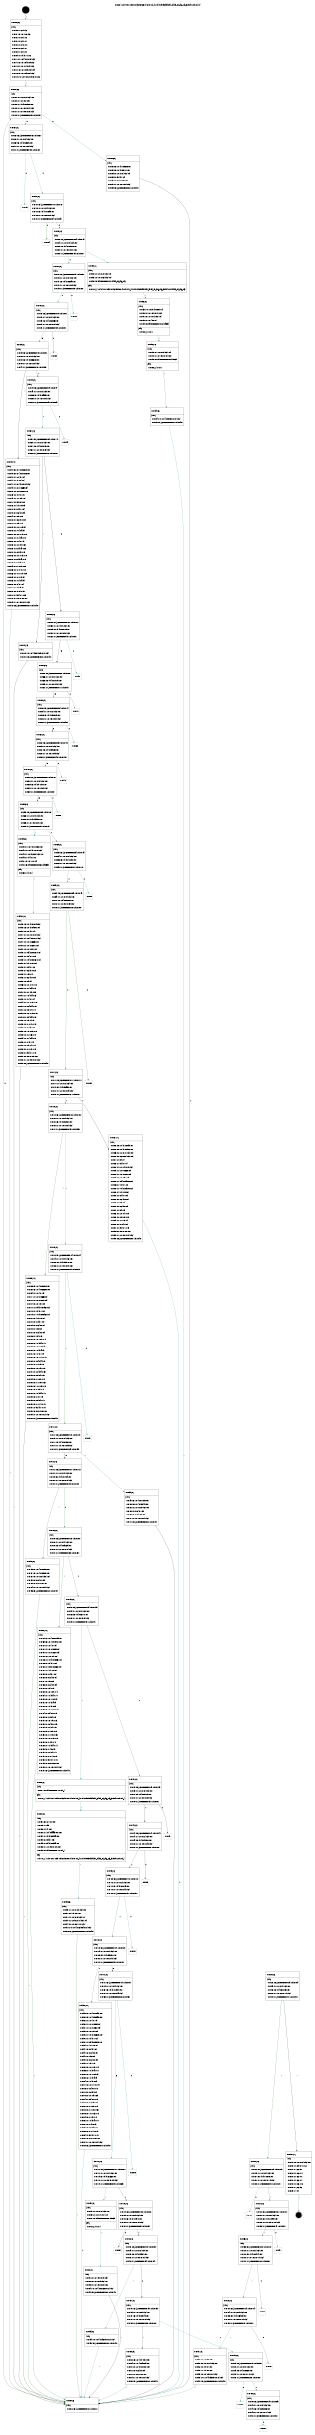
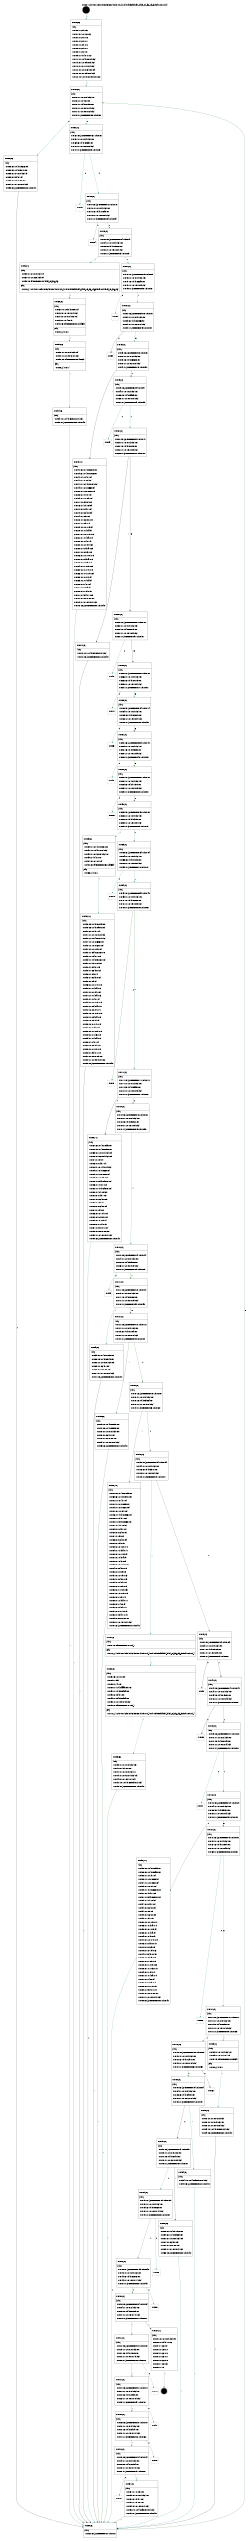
(42, 1348) -> none
none -> (133, 2289)
